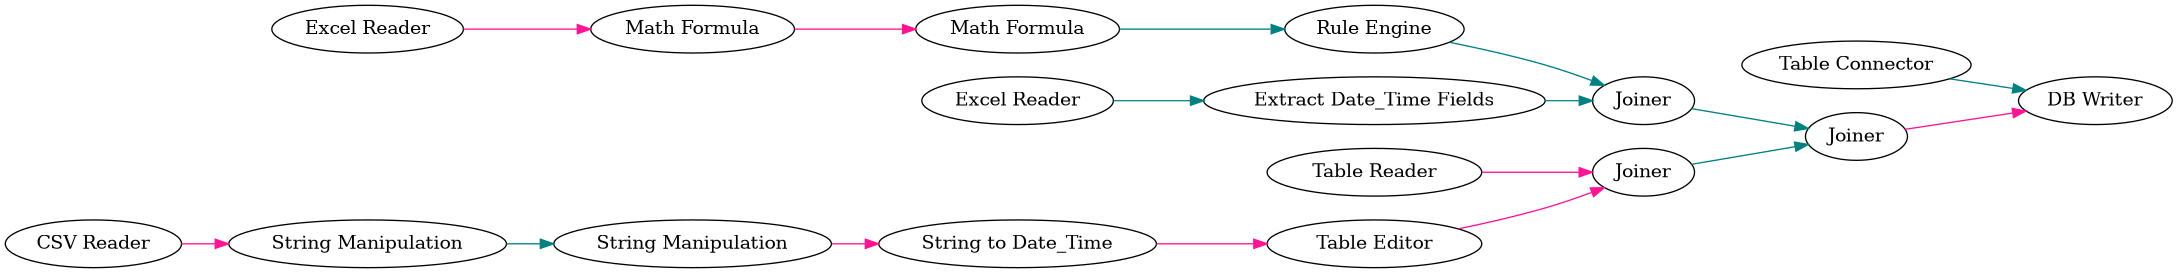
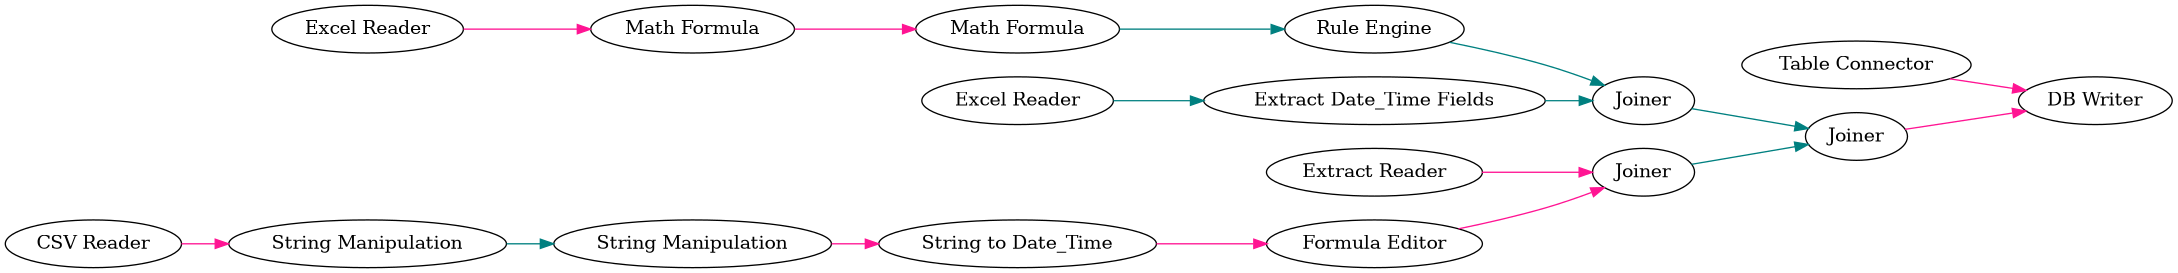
(1981, 84) -> (1981, 84)
(1374, 172) -> (1374, 172)
(1374, 244) -> (1374, 244)
